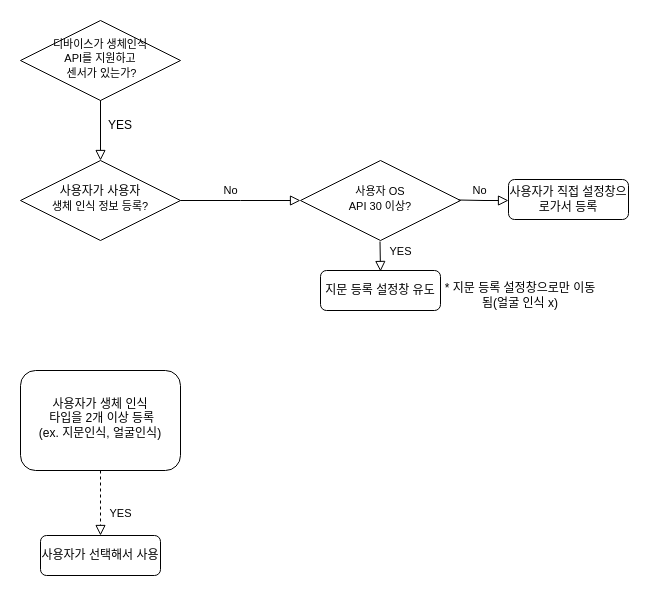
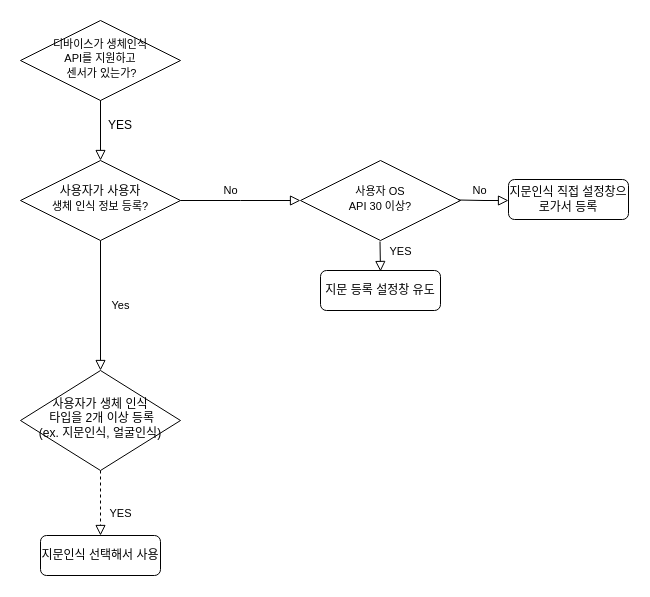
(569, 200) -> (569, 200)
(521, 296) -> none
none -> (101, 300)
(101, 421) -> (101, 421)
(101, 556) -> (101, 556)
